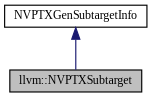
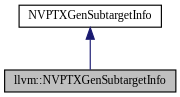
(76, 81) -> (90, 81)
